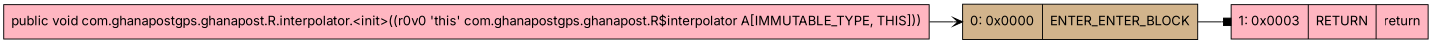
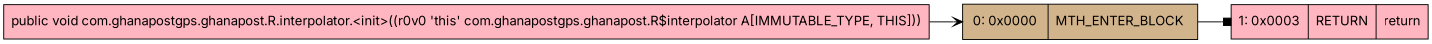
(1120, 21) -> (1120, 21)
